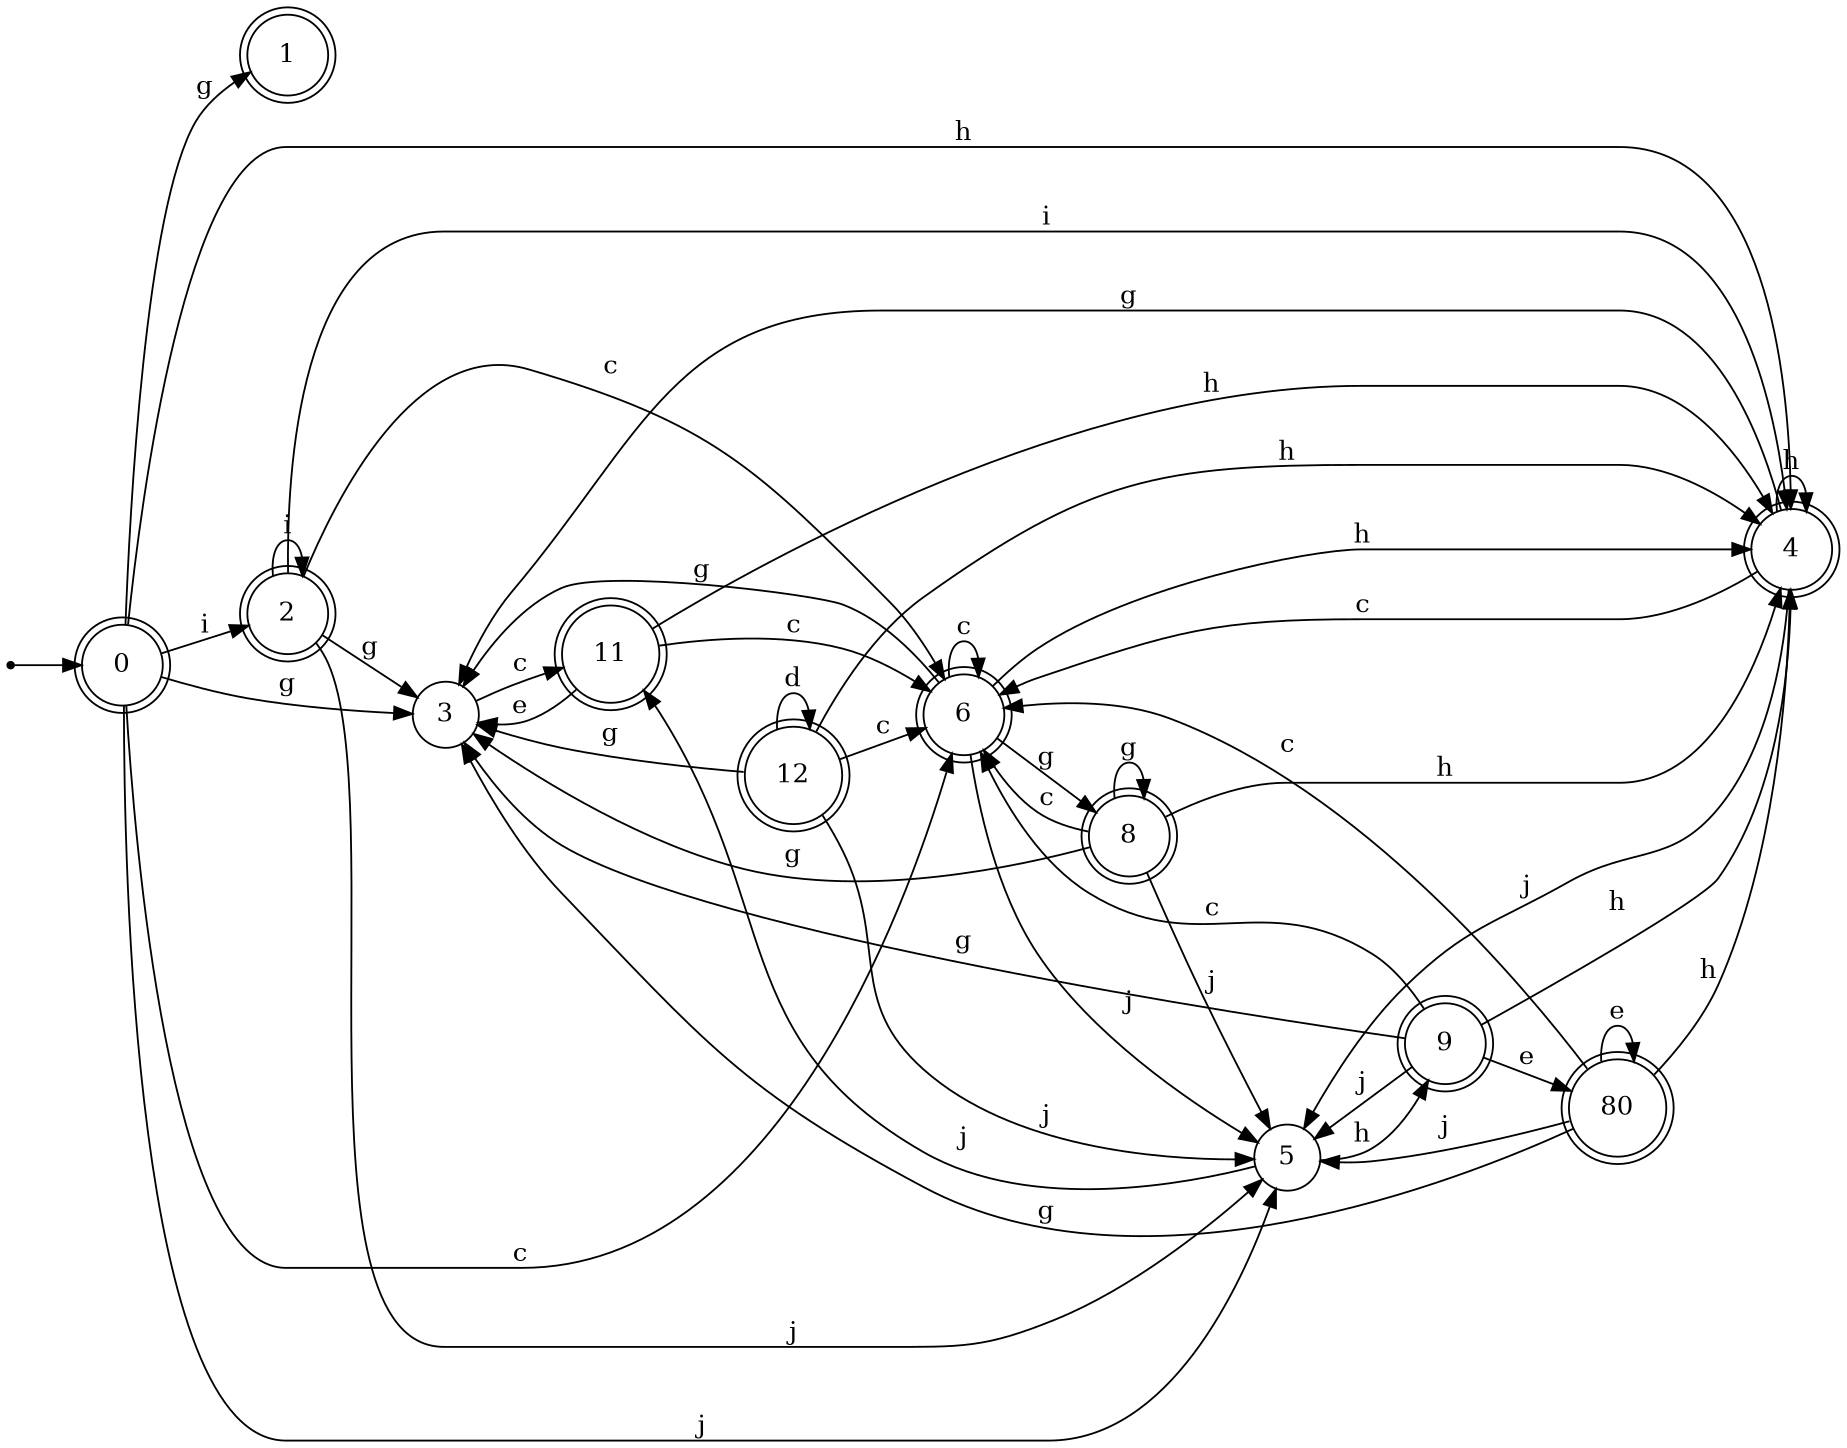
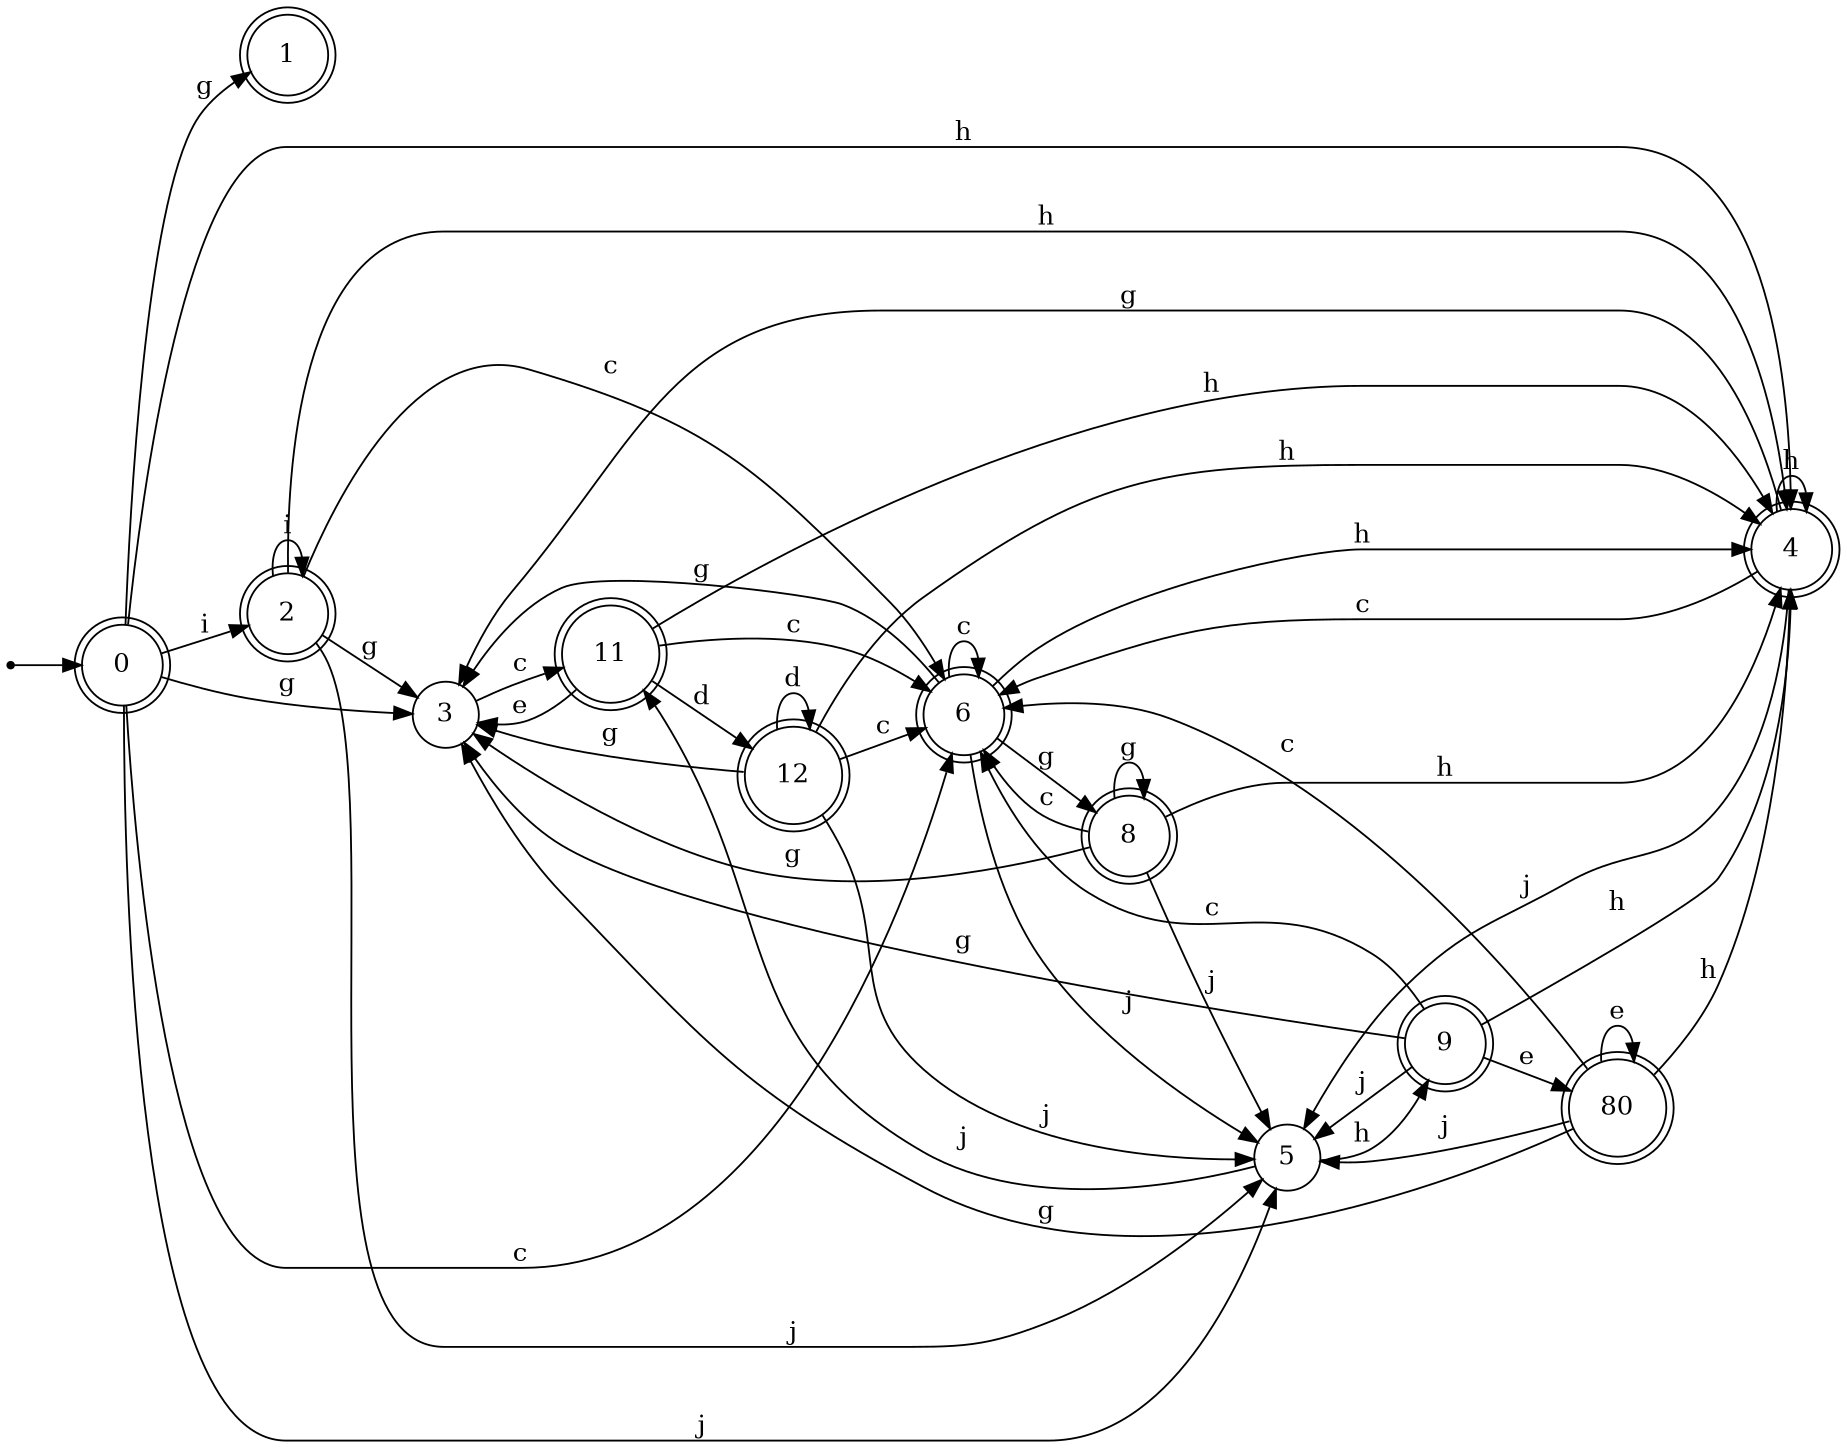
(1047, 218) -> (1047, 218)
none -> (694, 710)
